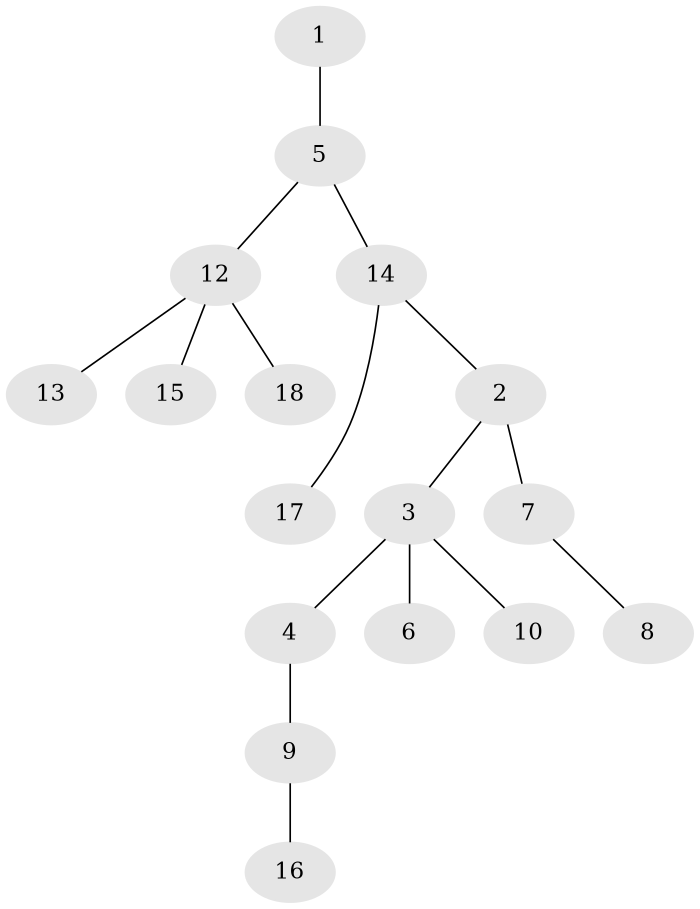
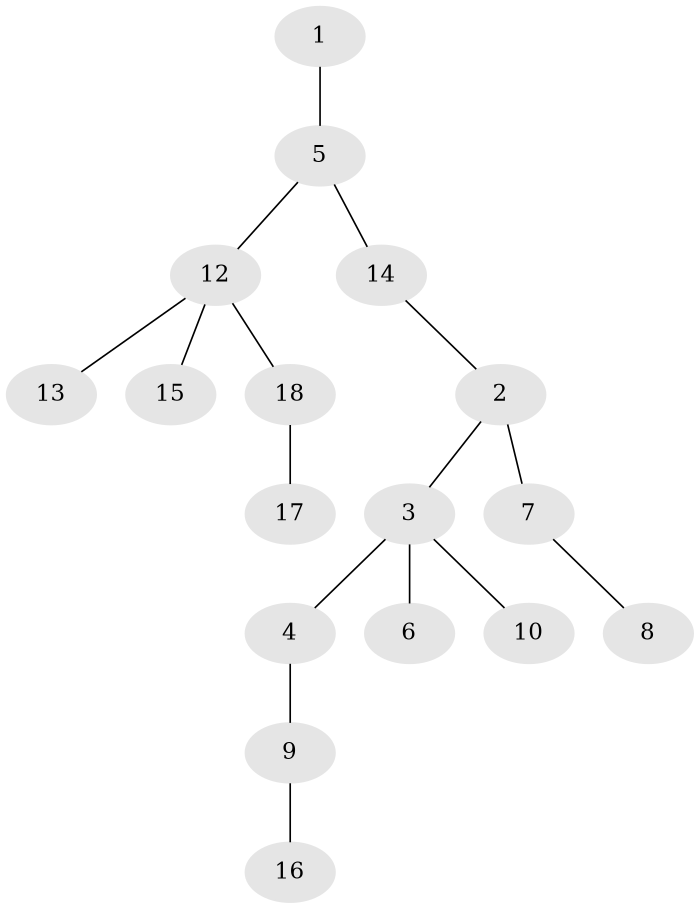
(358, 401) -> (290, 455)
